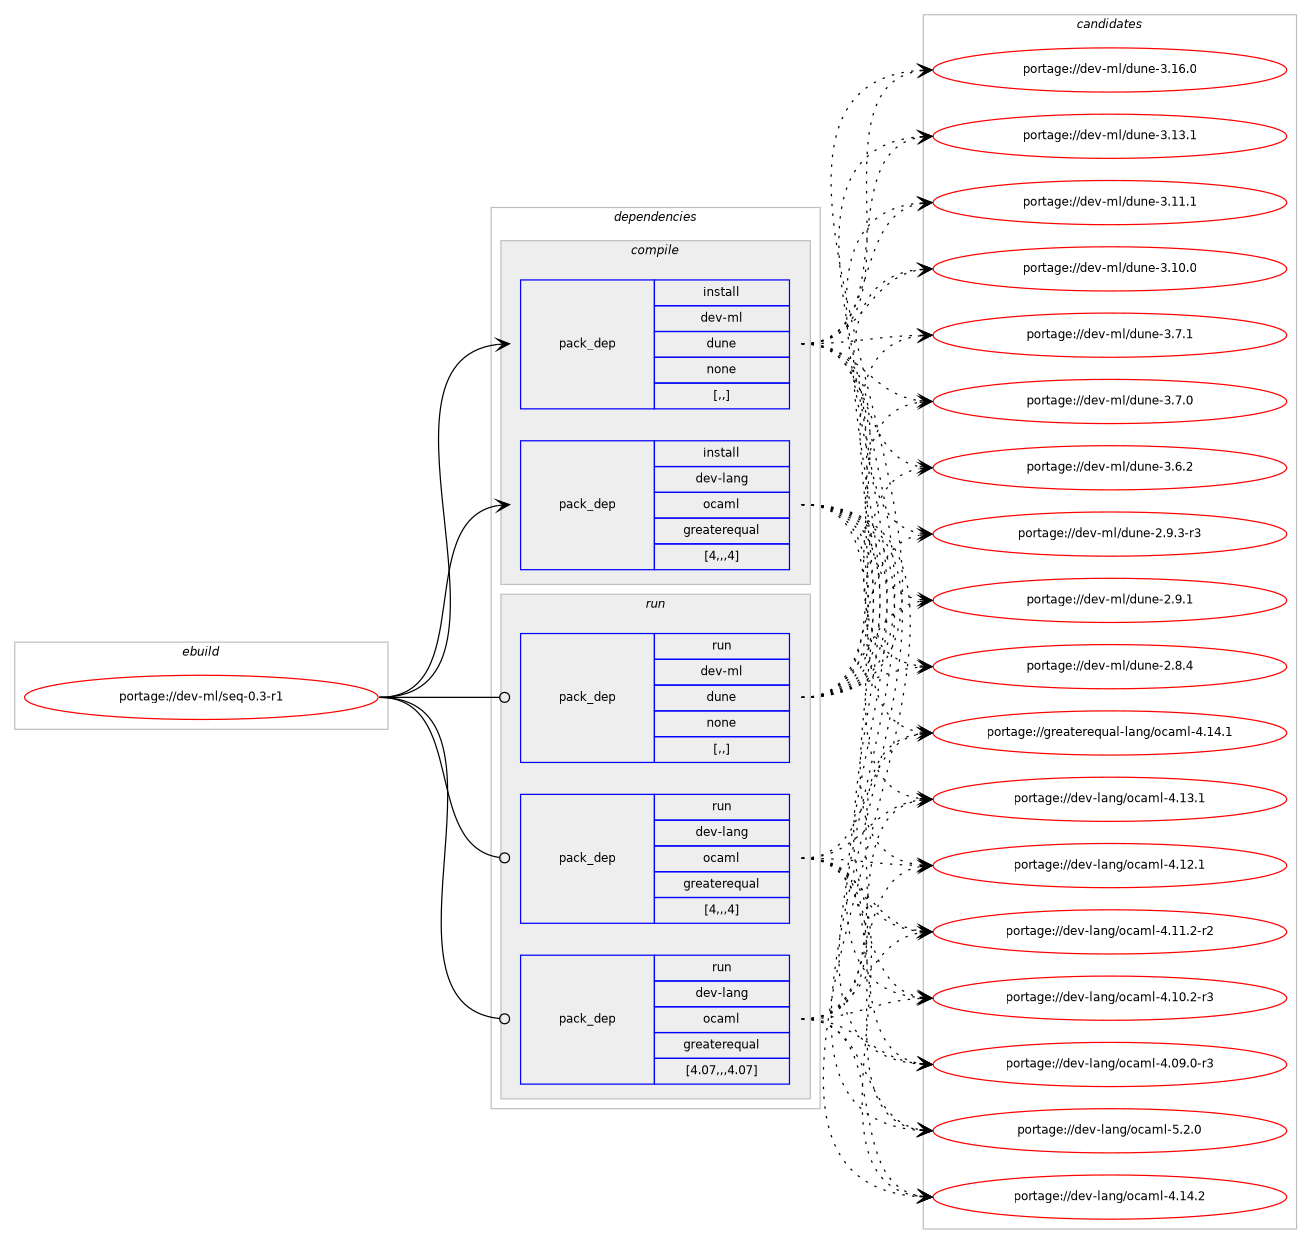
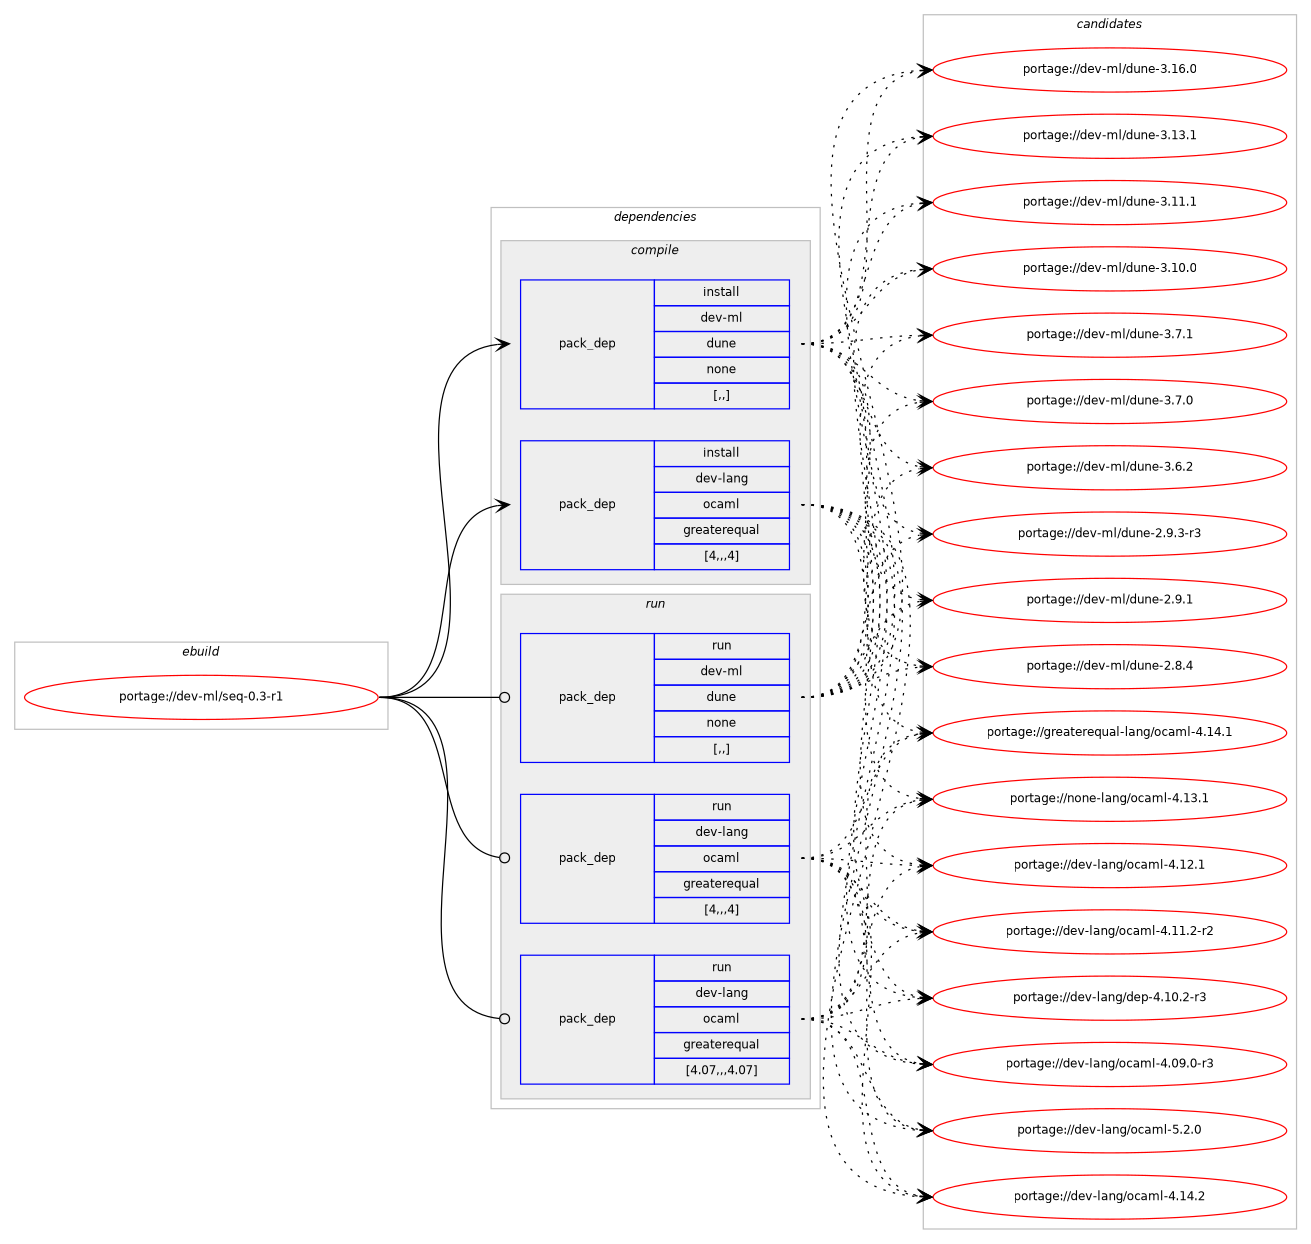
(1110, 799) -> (1110, 799)
(1110, 998) -> (1110, 998)
